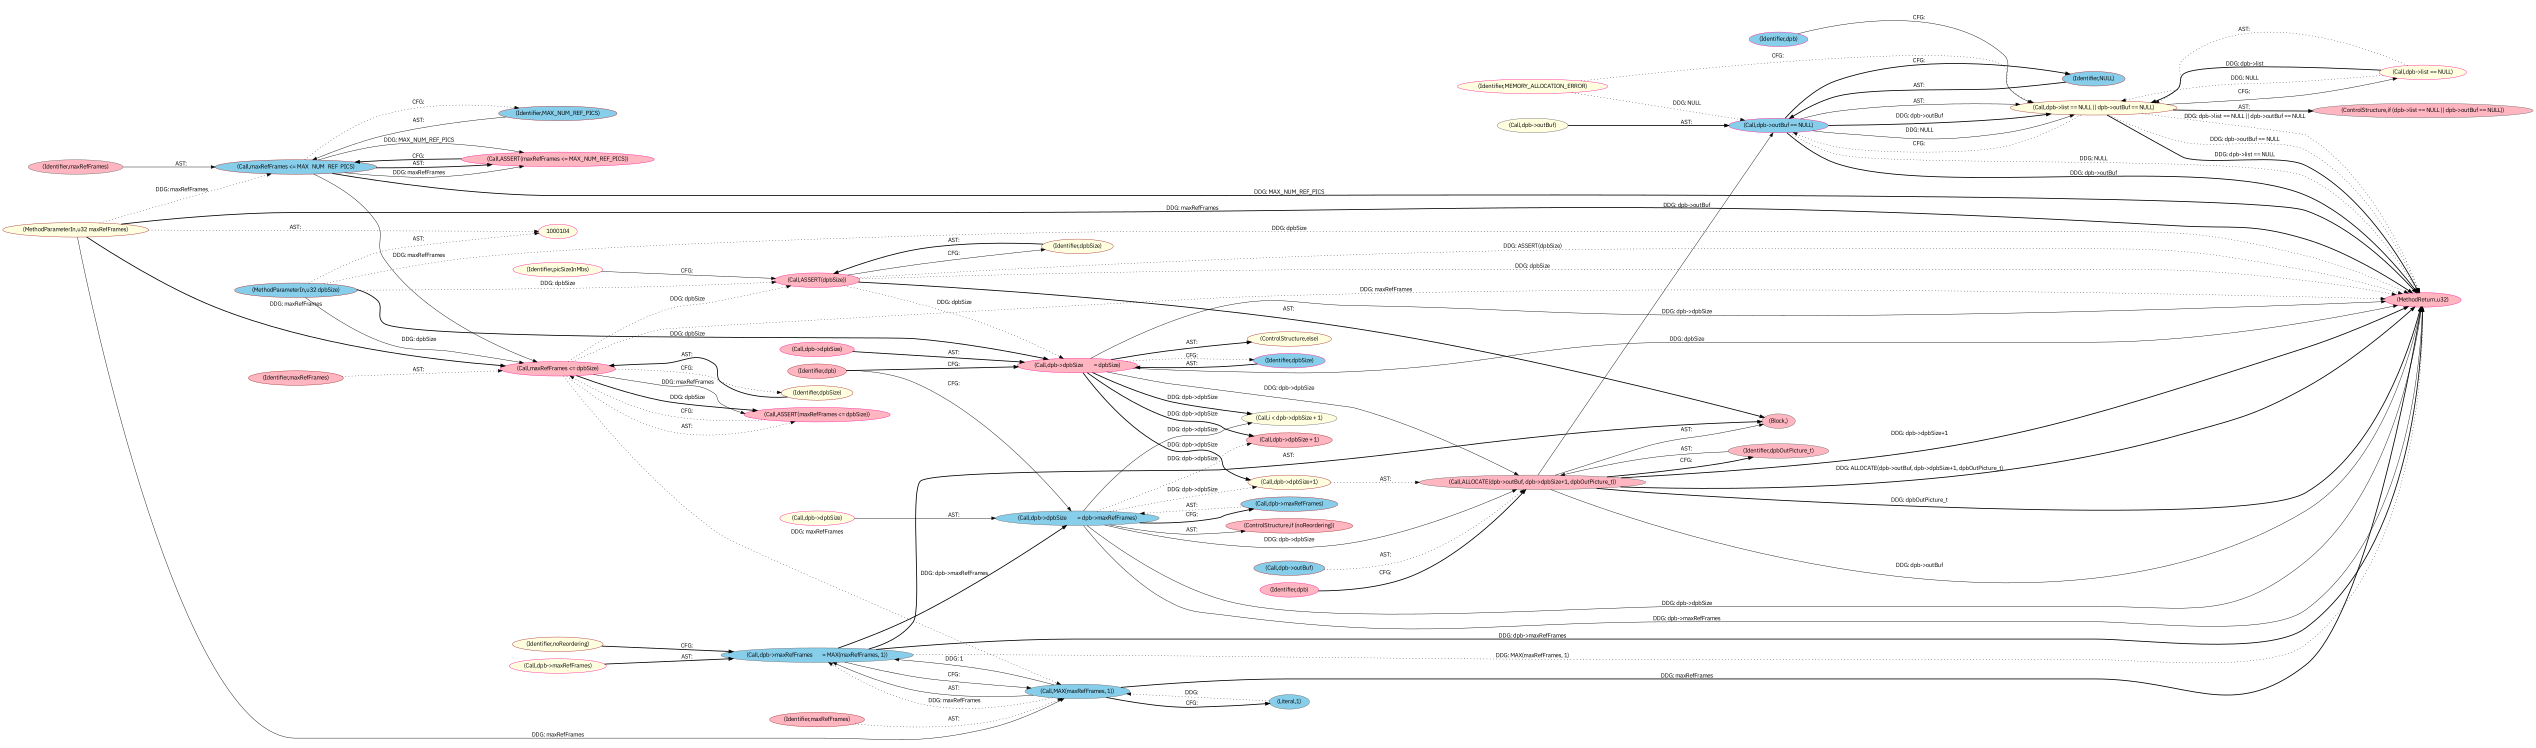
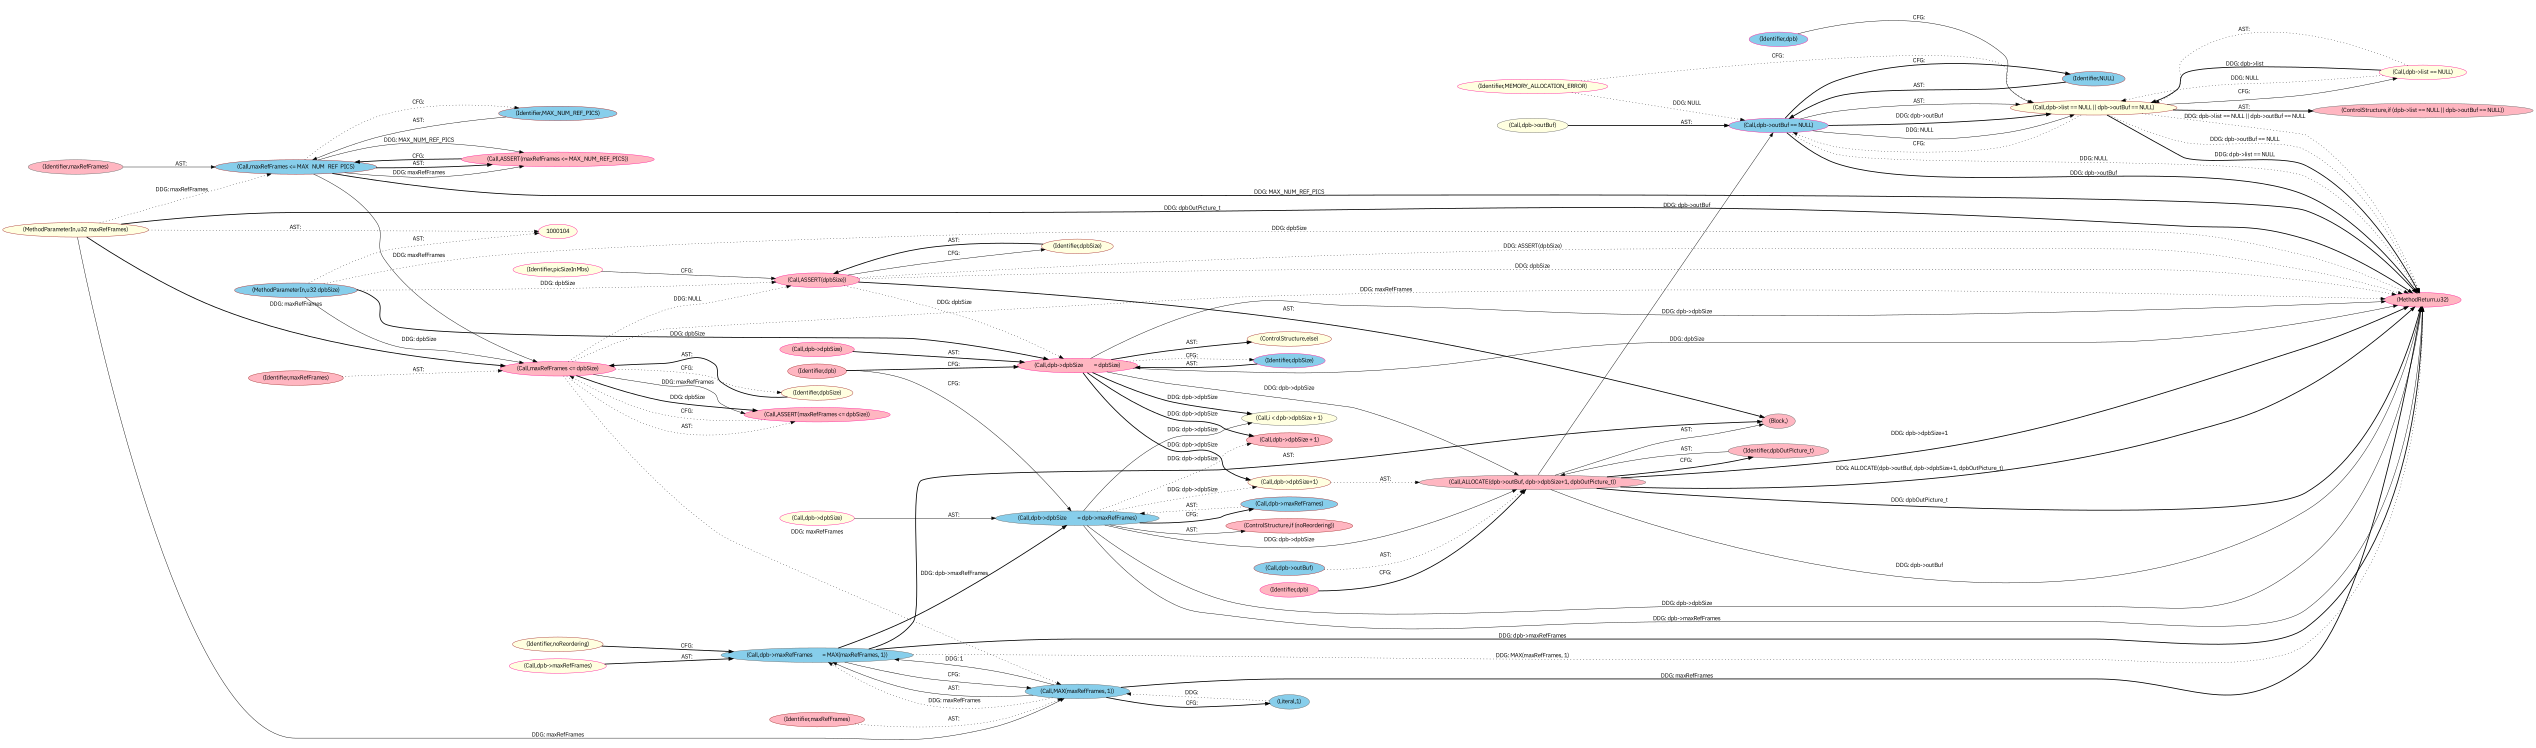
(1193, 208) -> (1193, 208)
(688, 299) -> (688, 299)
